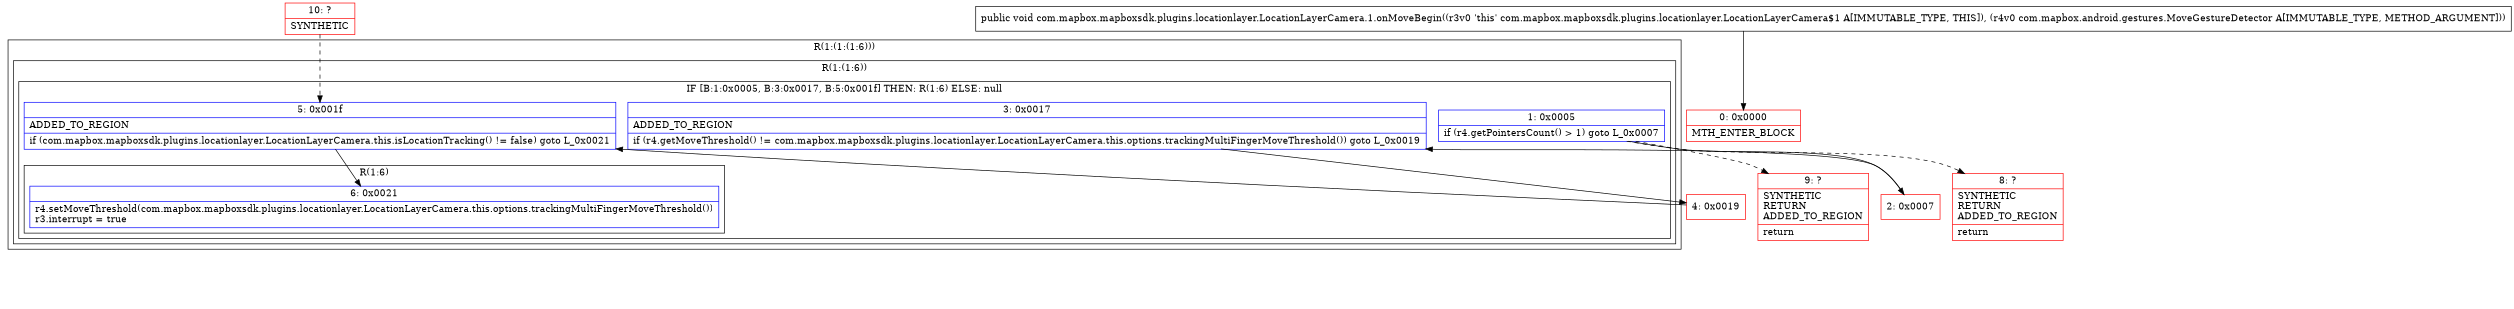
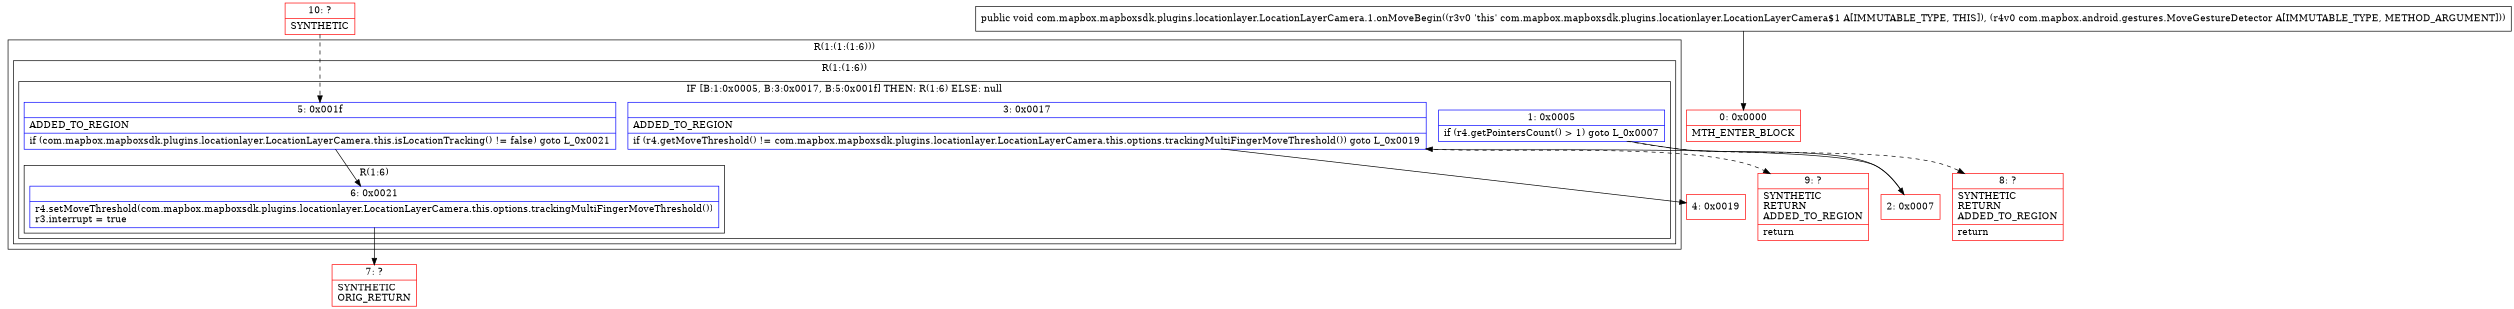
(1713, 156) -> (1596, 150)
(1155, 179) -> none
none -> (374, 285)
